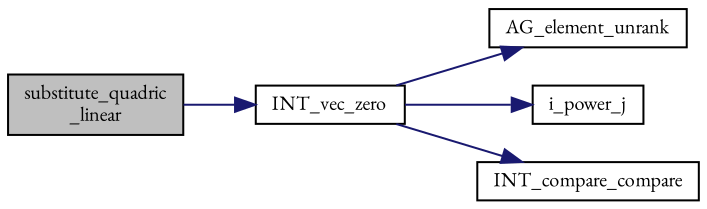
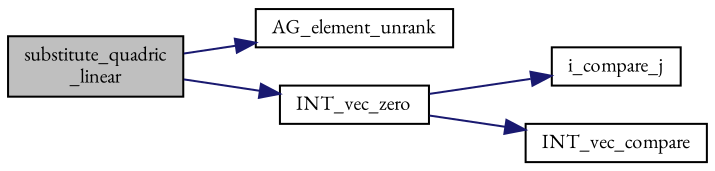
(449, 69) -> (210, 50)
(588, 105) -> (616, 66)
(588, 181) -> (616, 143)
